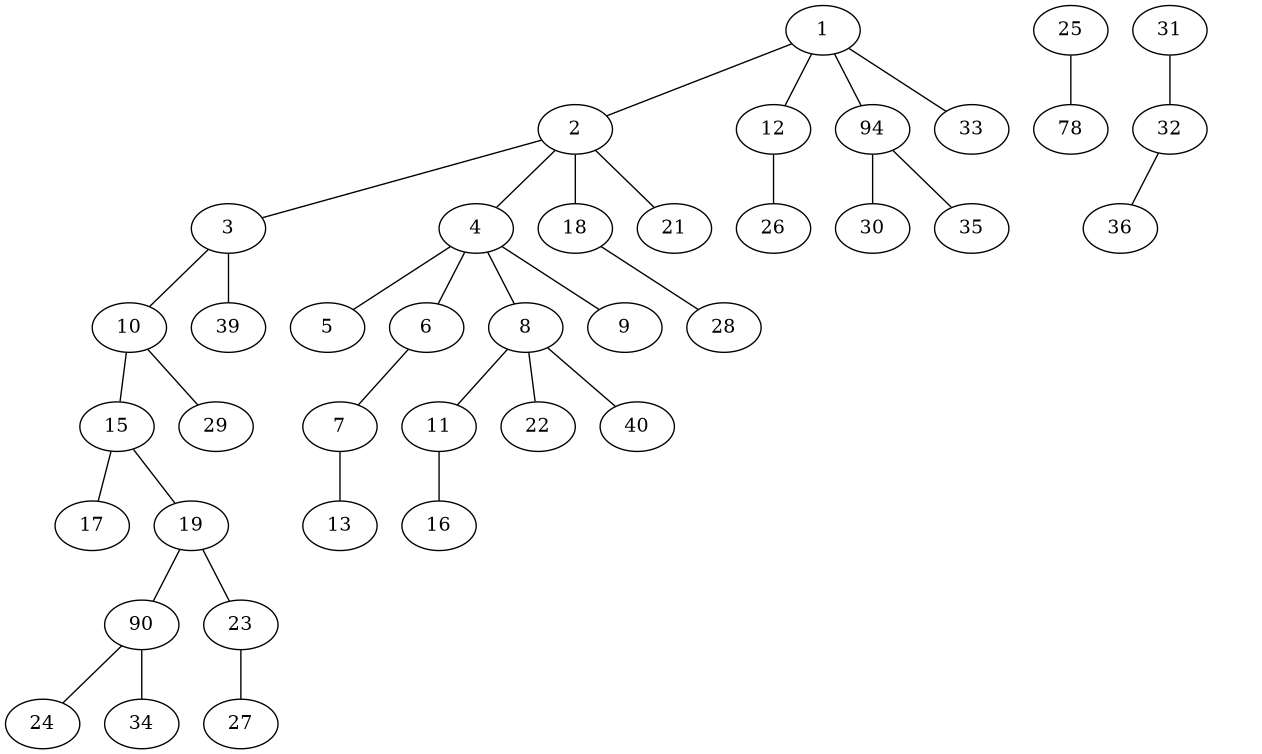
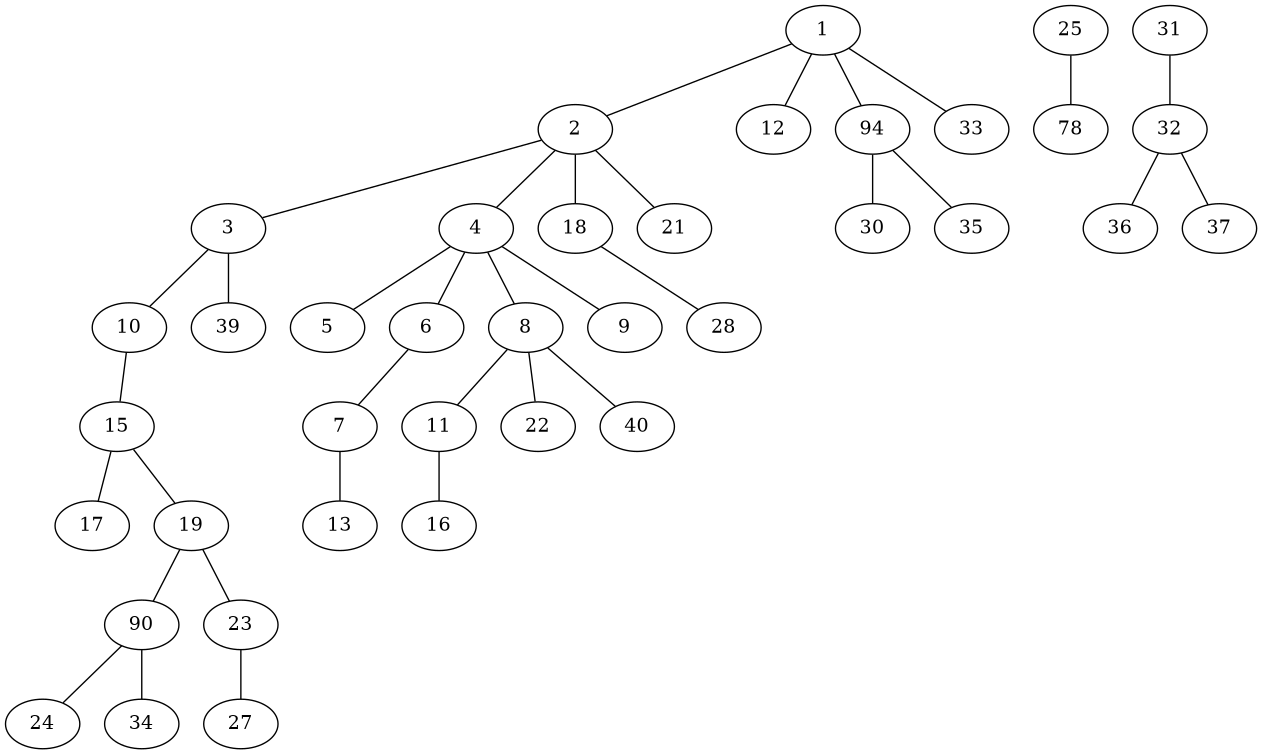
(774, 228) -> none
none -> (1219, 228)
(216, 427) -> none
